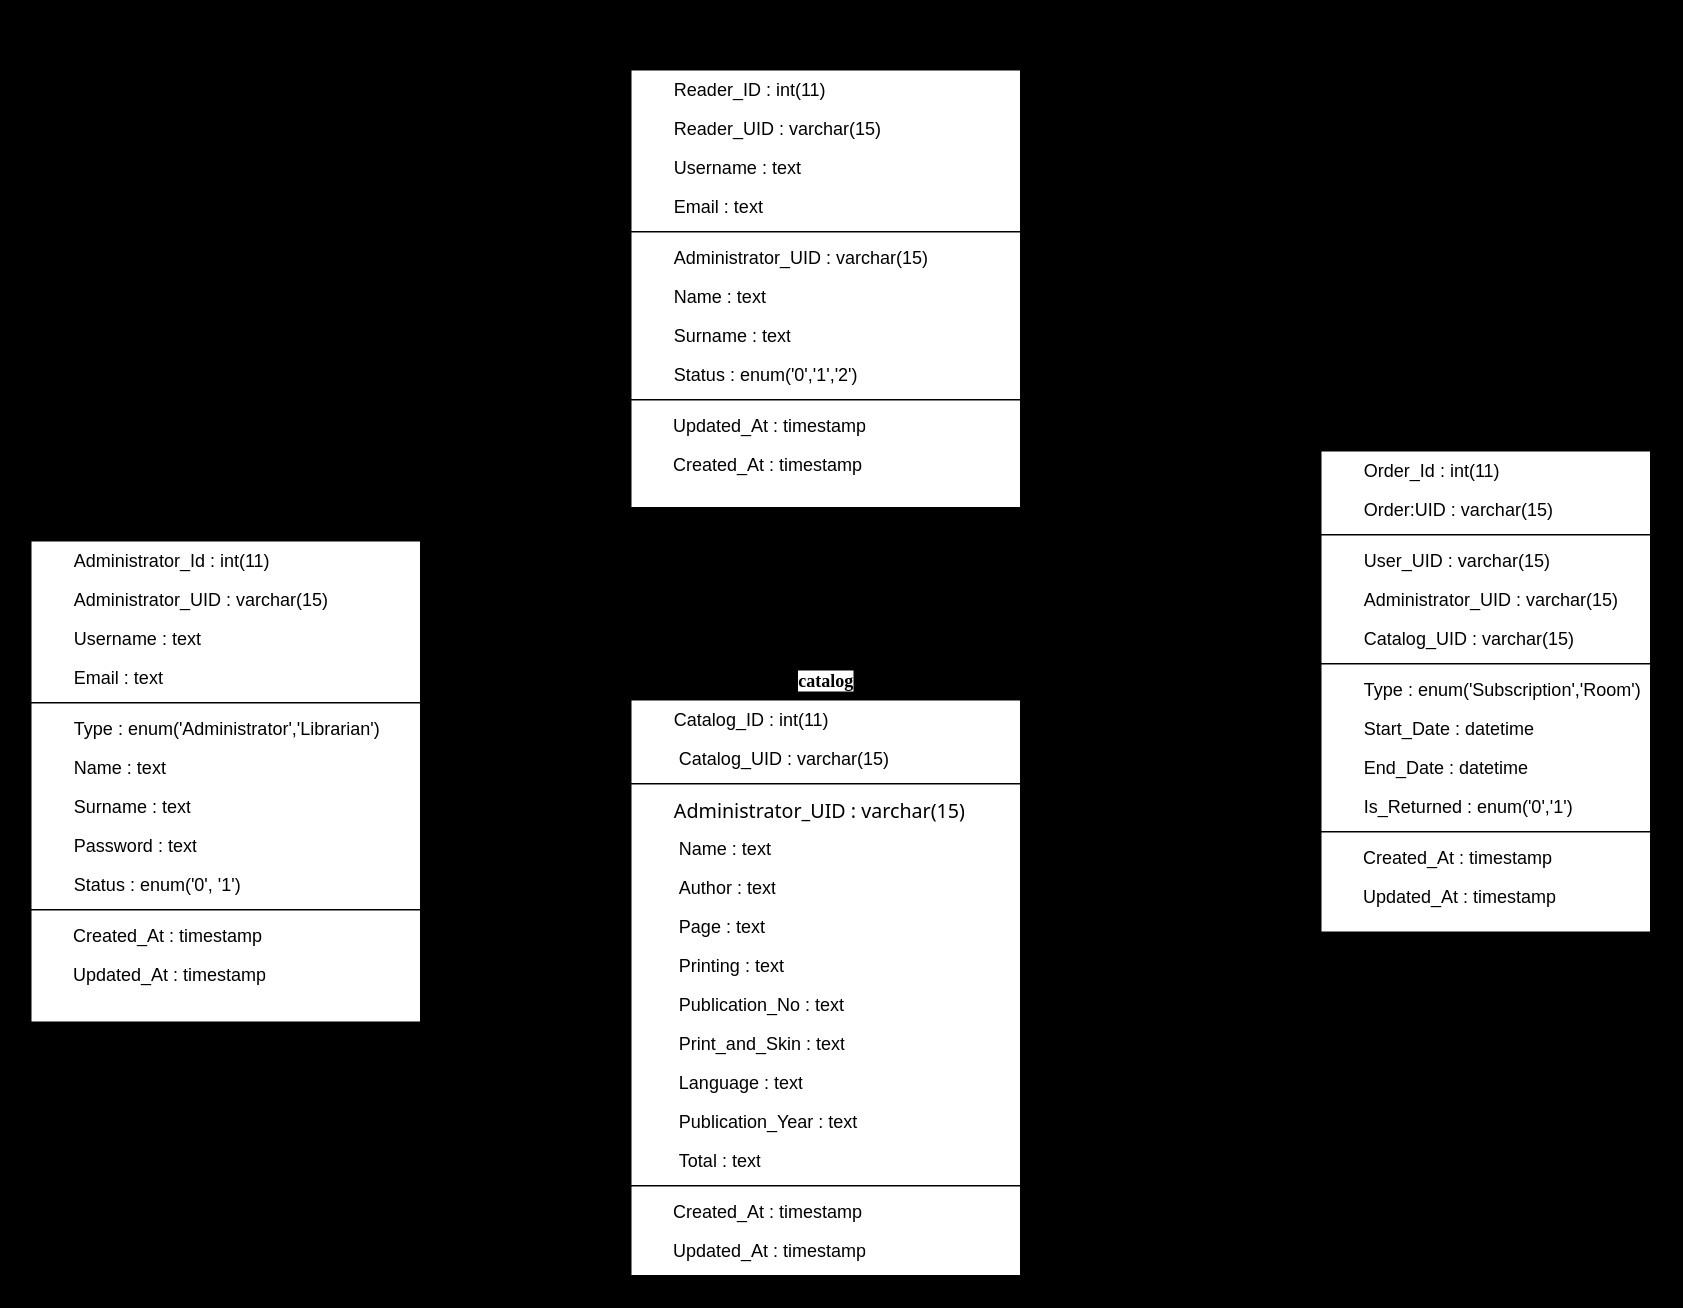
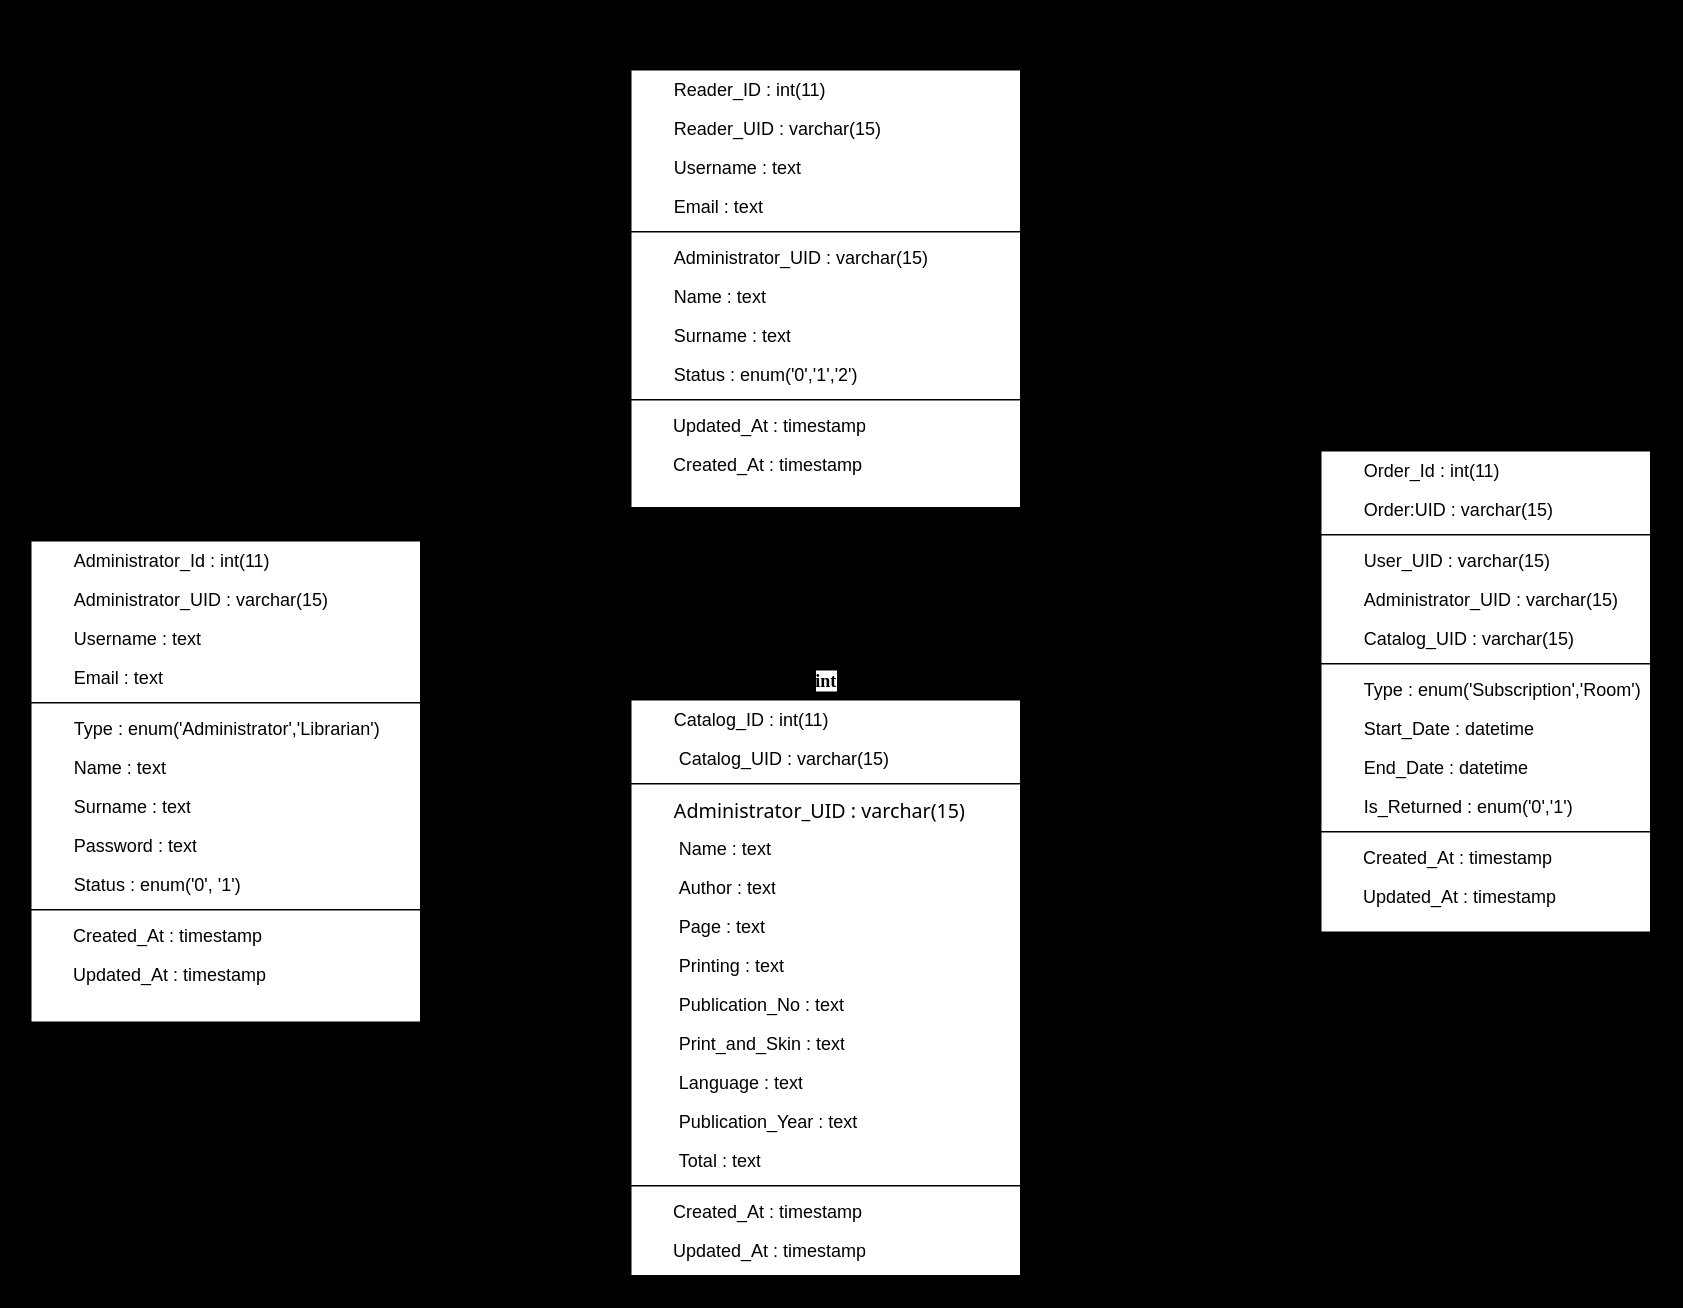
(827, 682) -> (827, 682)
